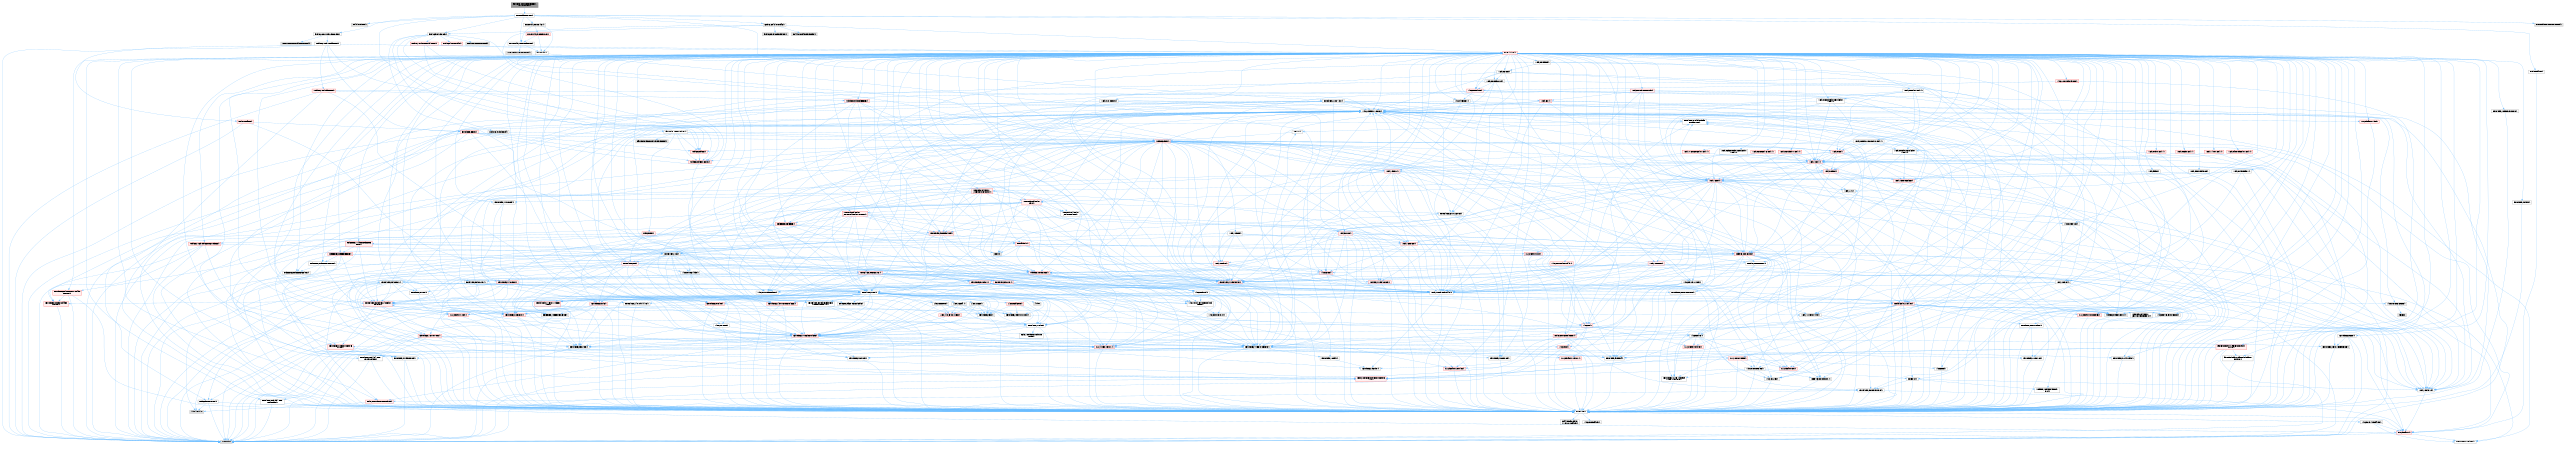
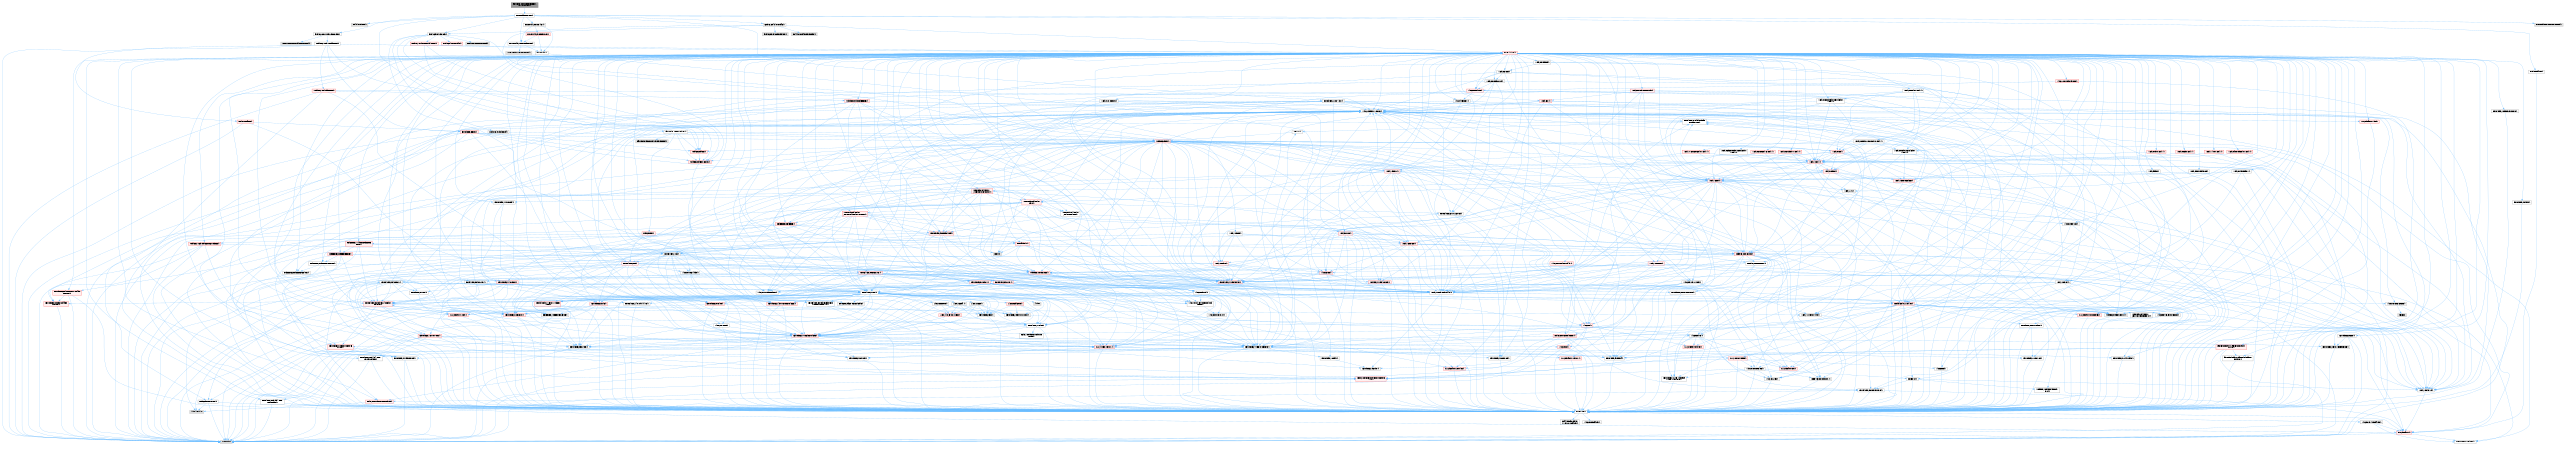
(1533, 254) -> none
